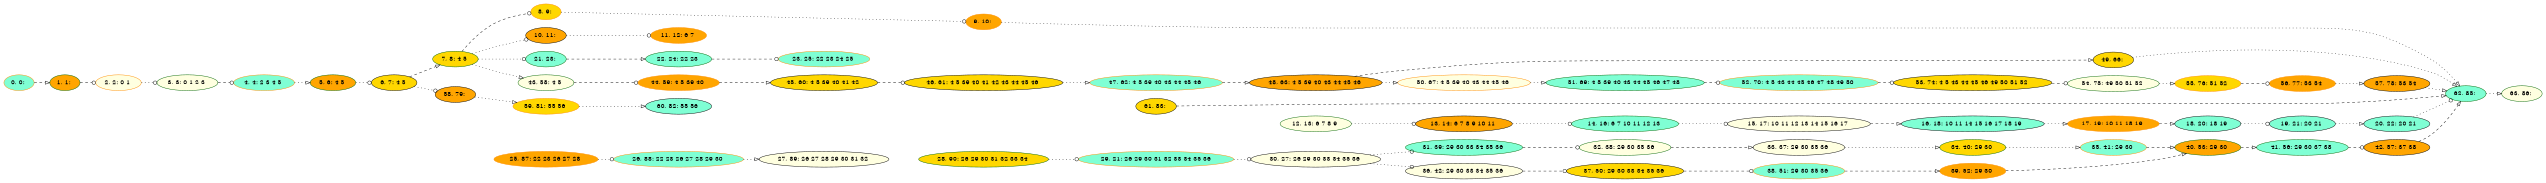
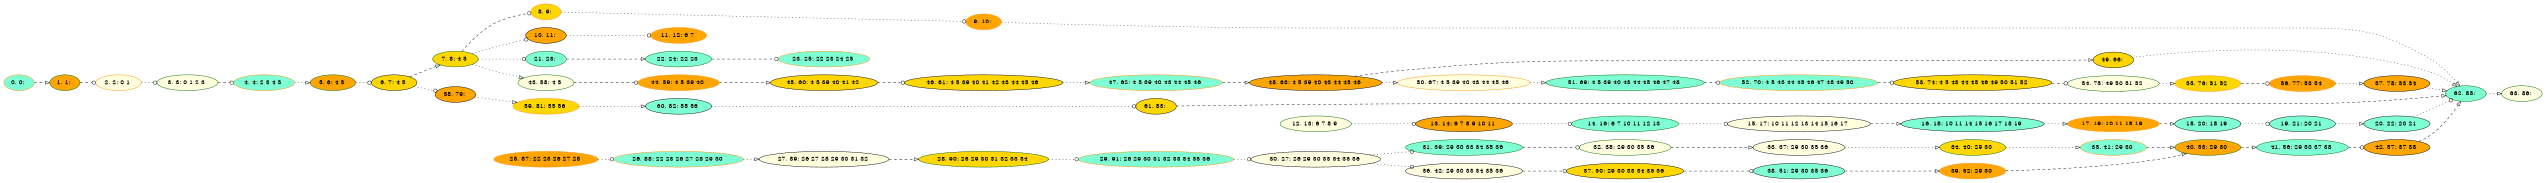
none -> (922, 106)
none -> (902, 159)
(1156, 159) -> (1156, 159)
(1799, 171) -> (1799, 171)
